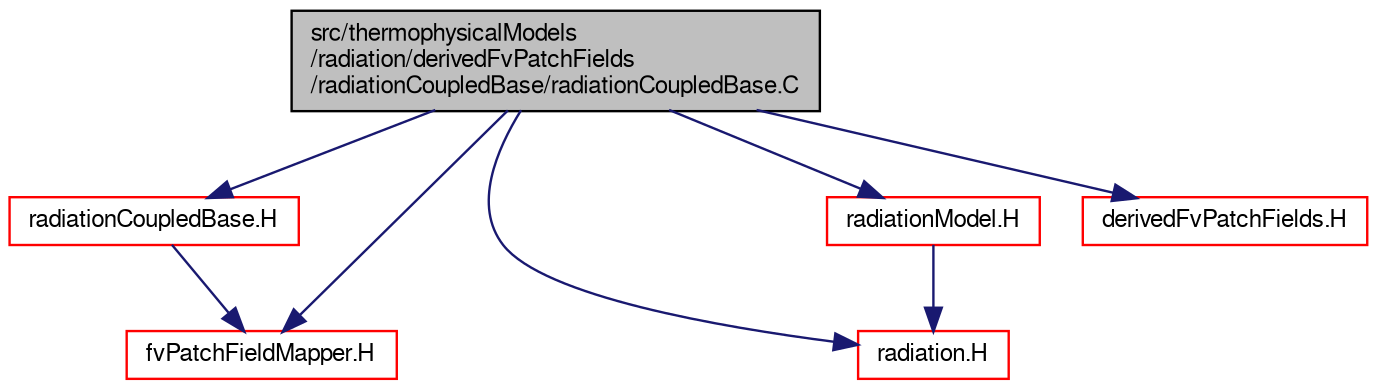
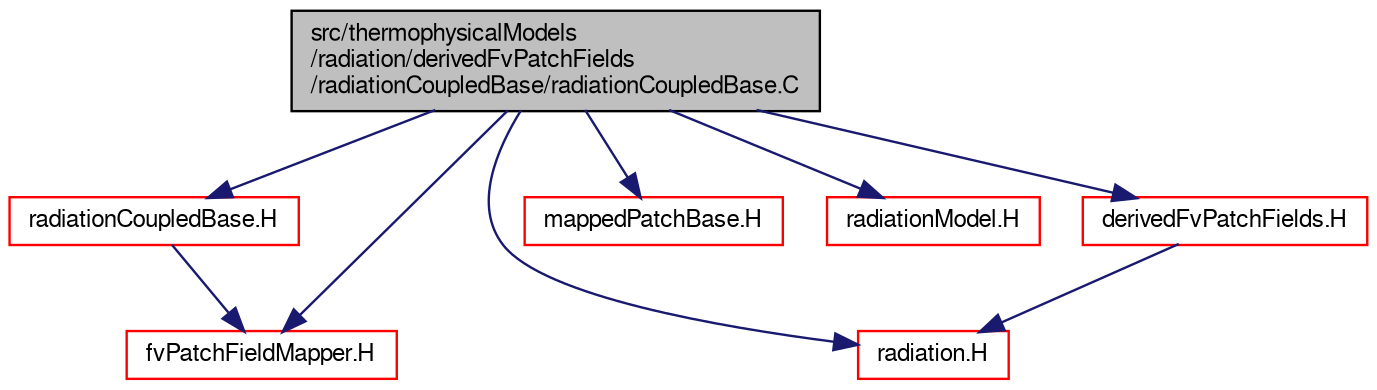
none -> (654, 221)
(933, 276) -> (1090, 283)
